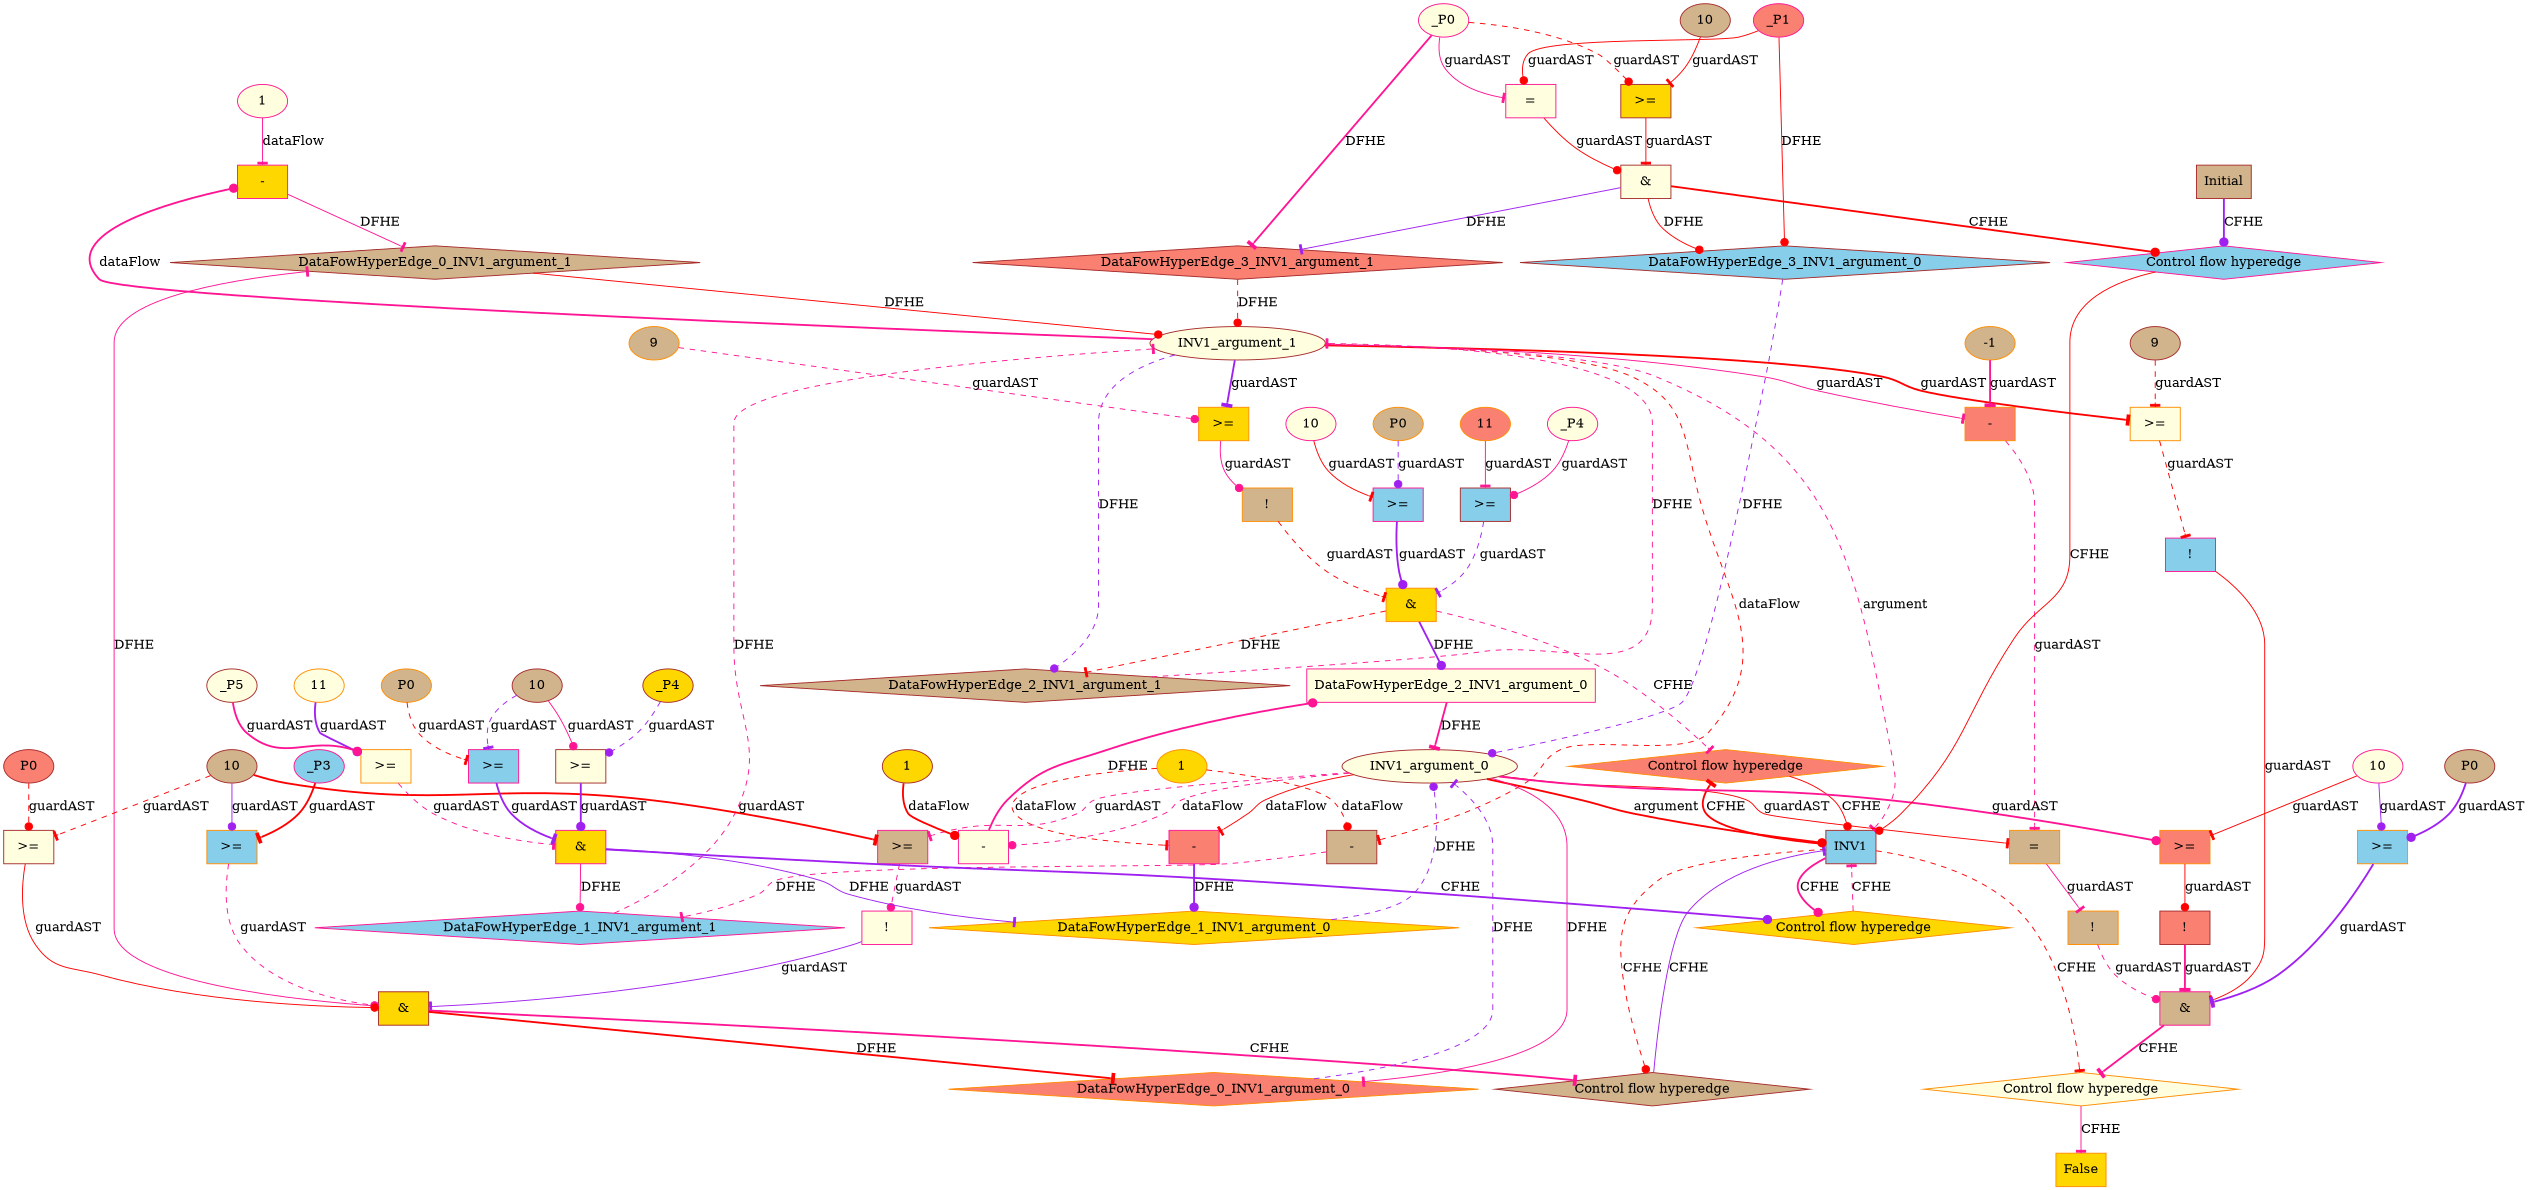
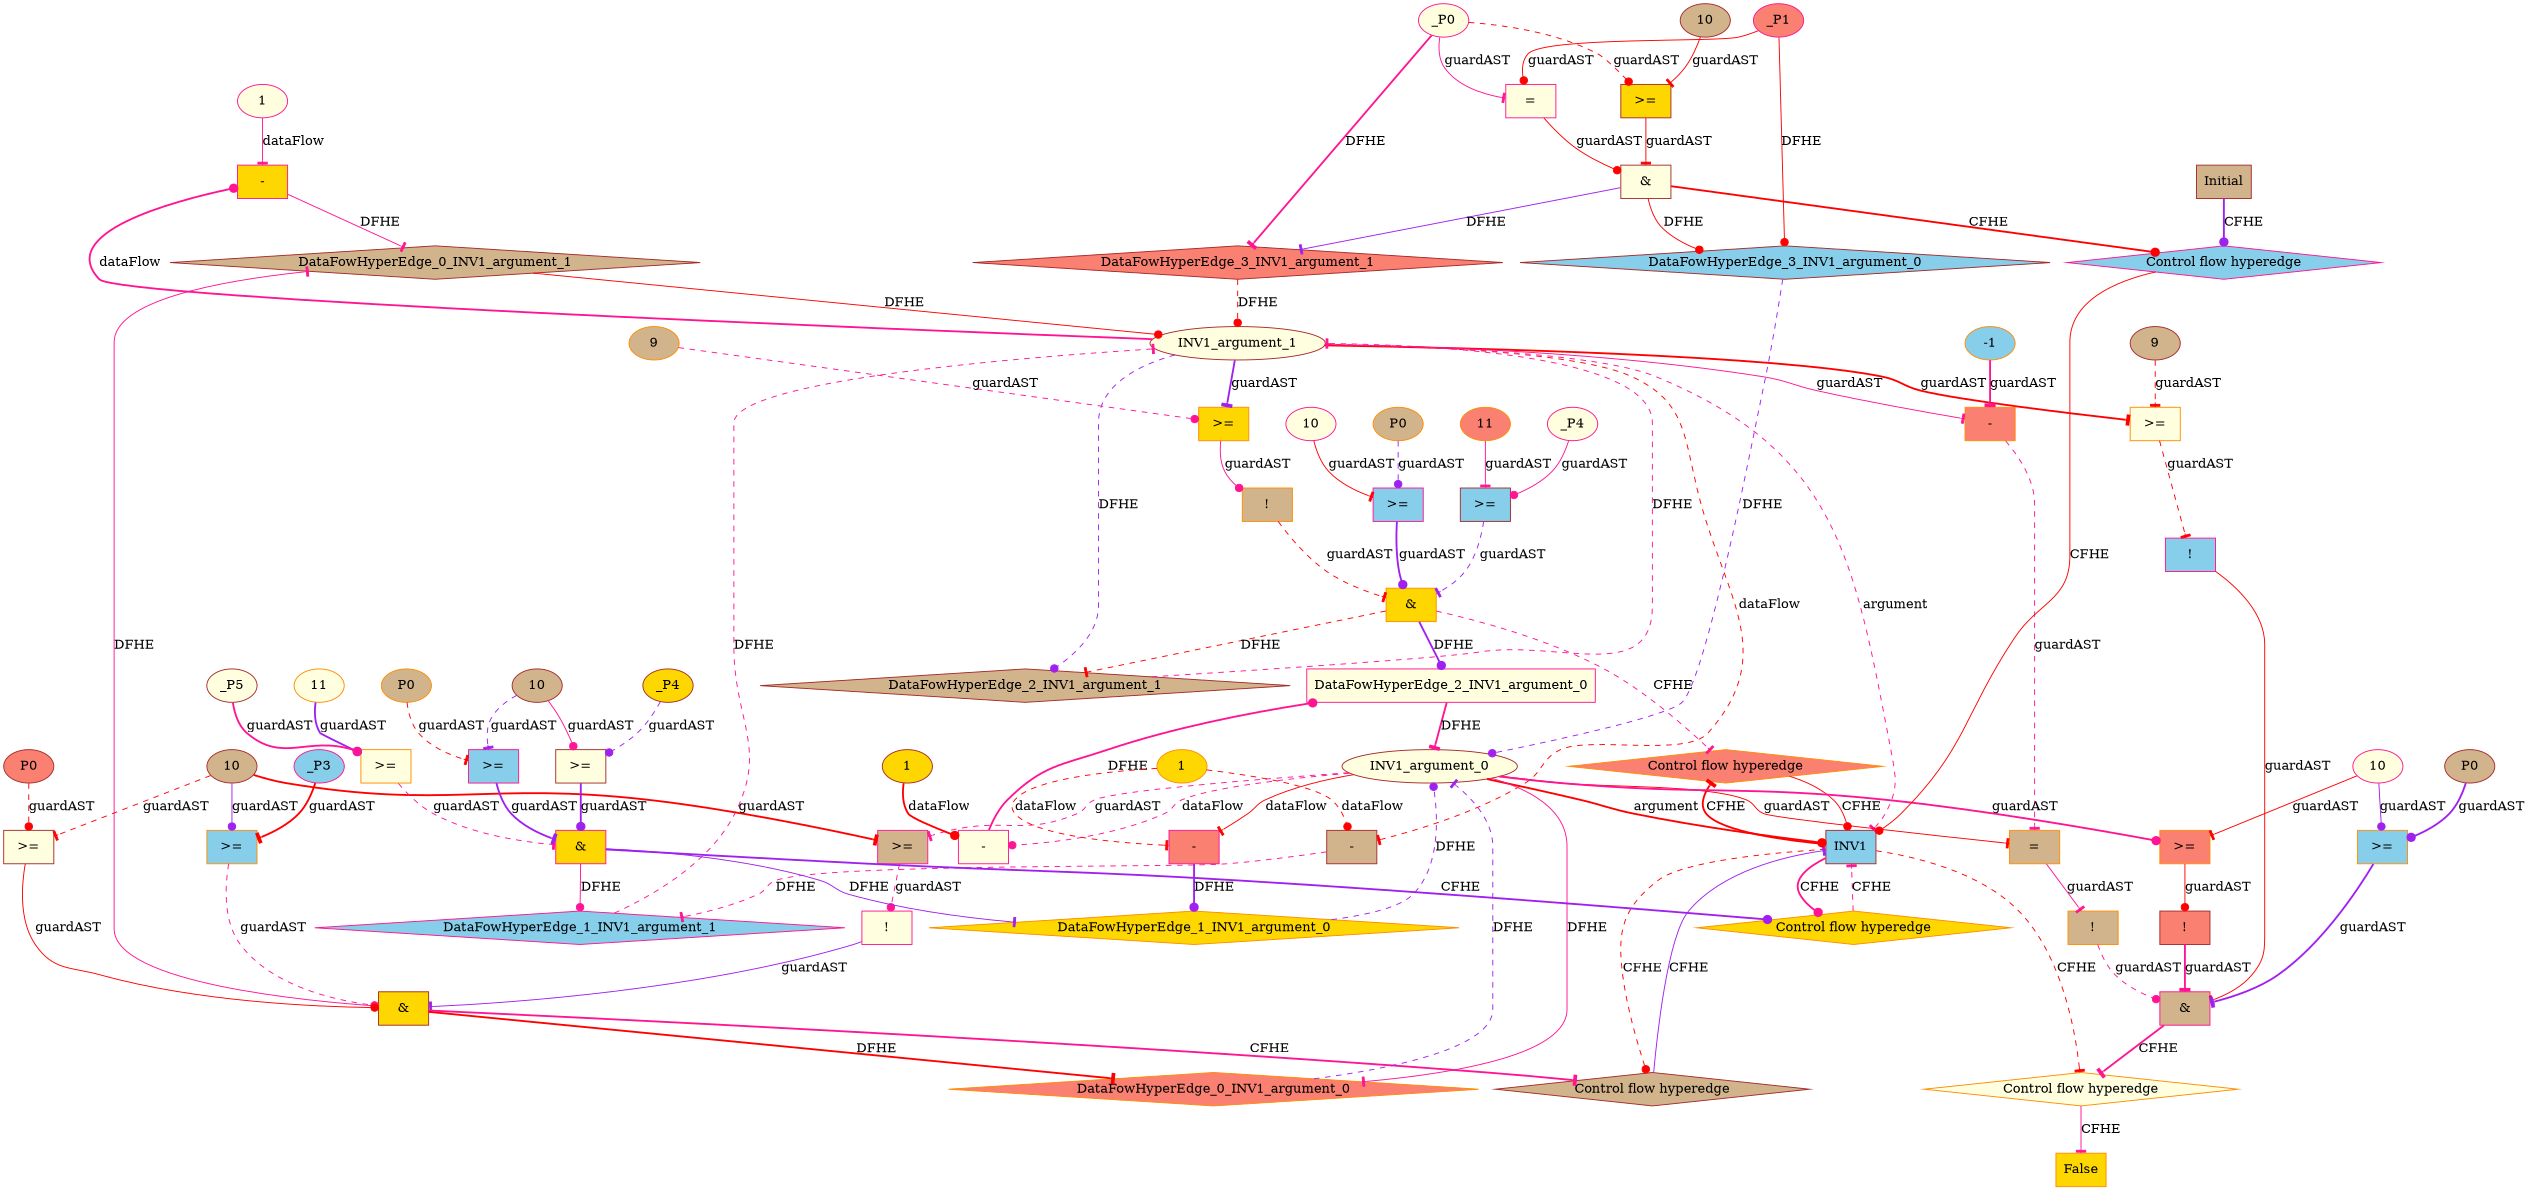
(1990, 343) -> (1990, 343)
